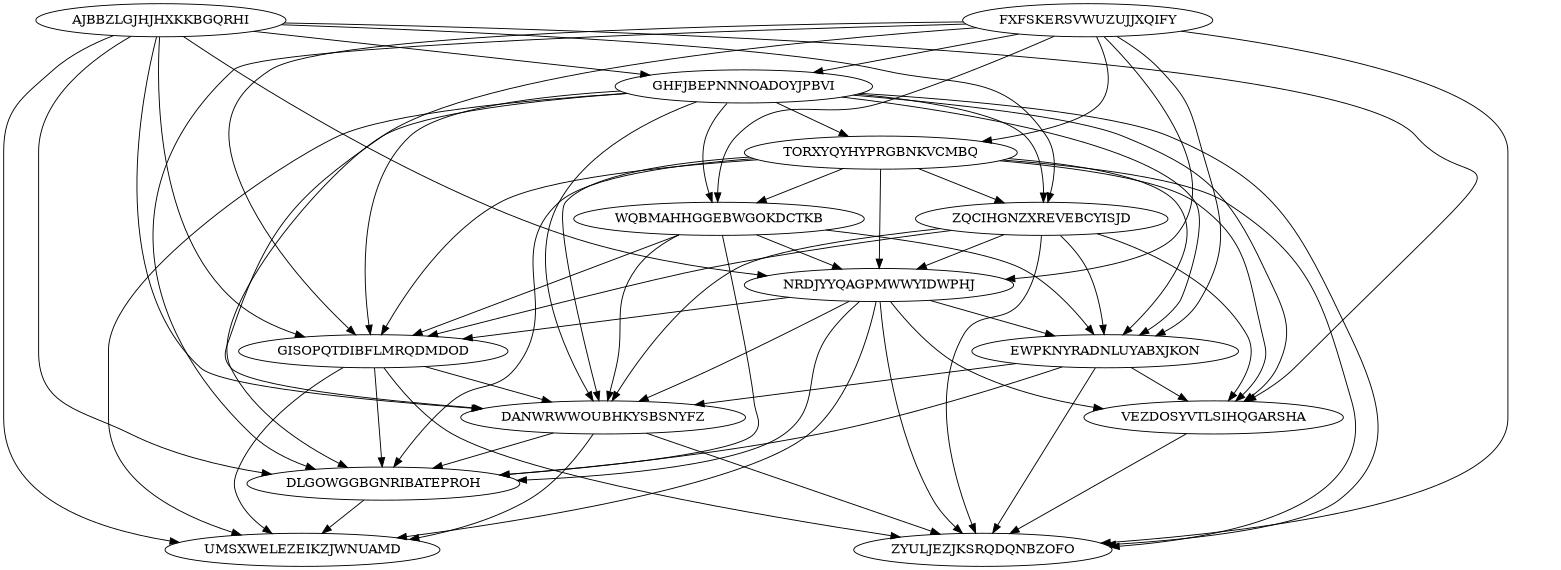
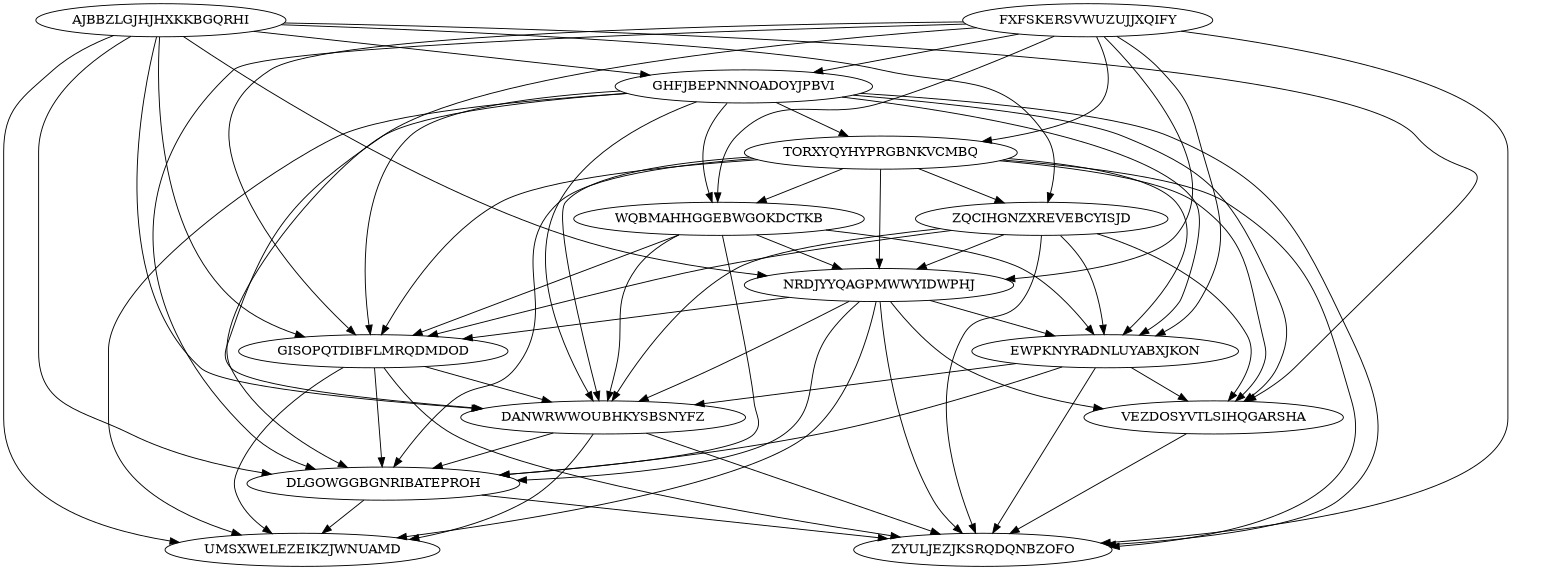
(974, 113) -> none
none -> (680, 516)
